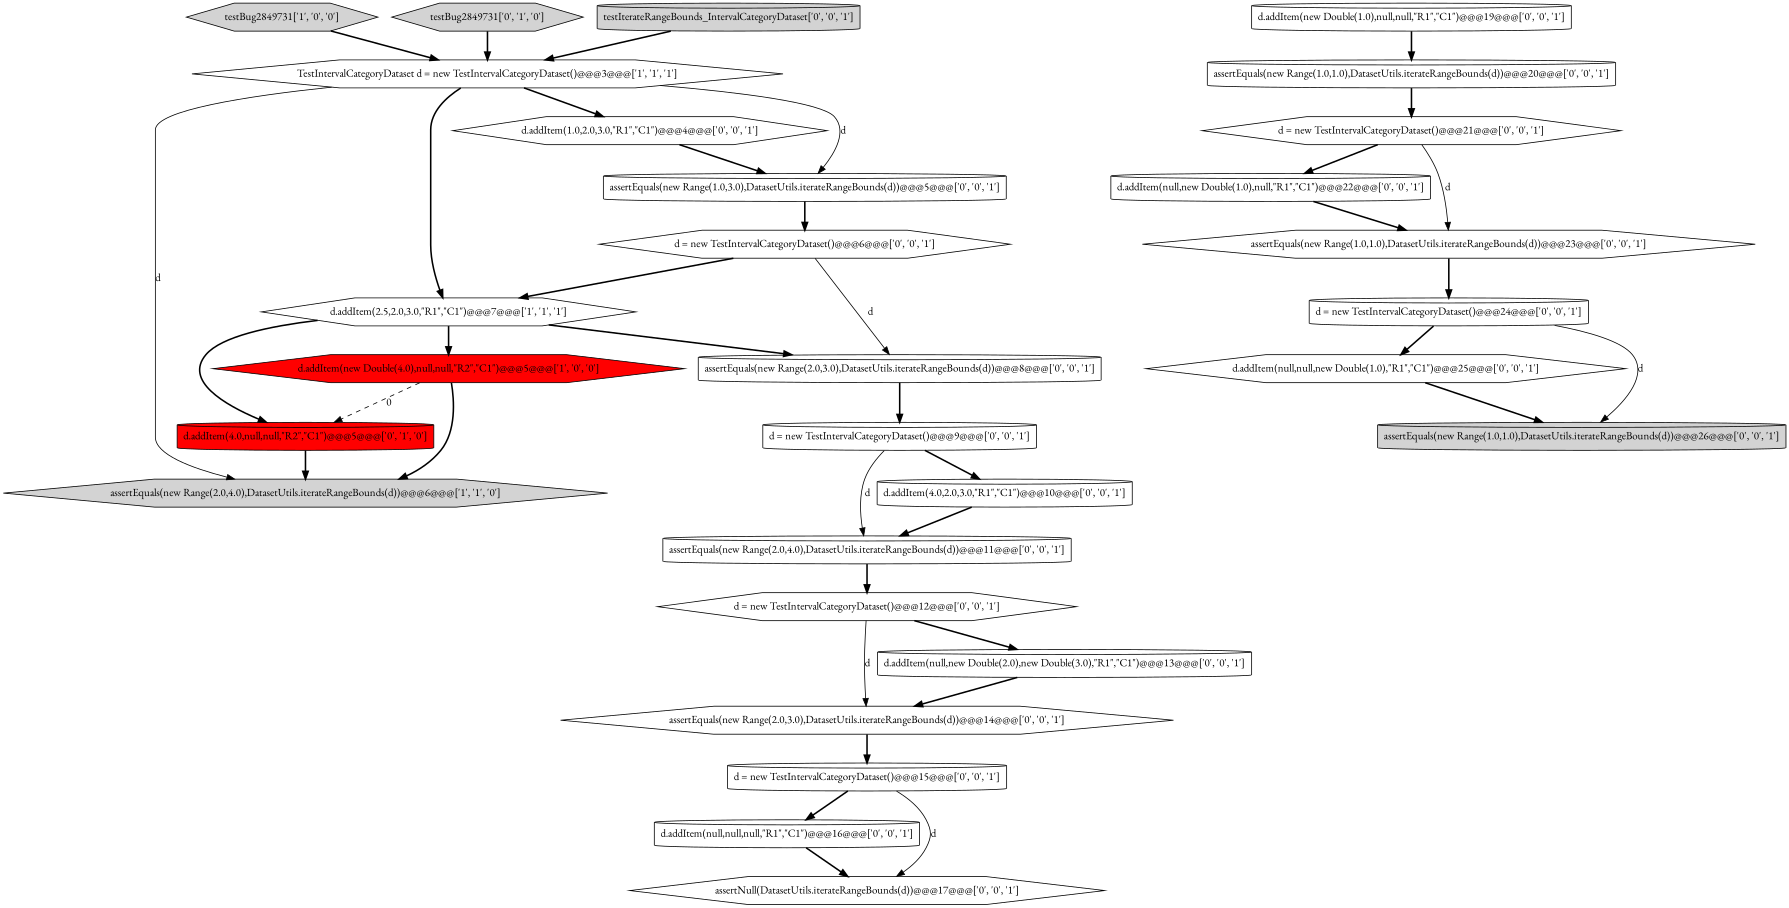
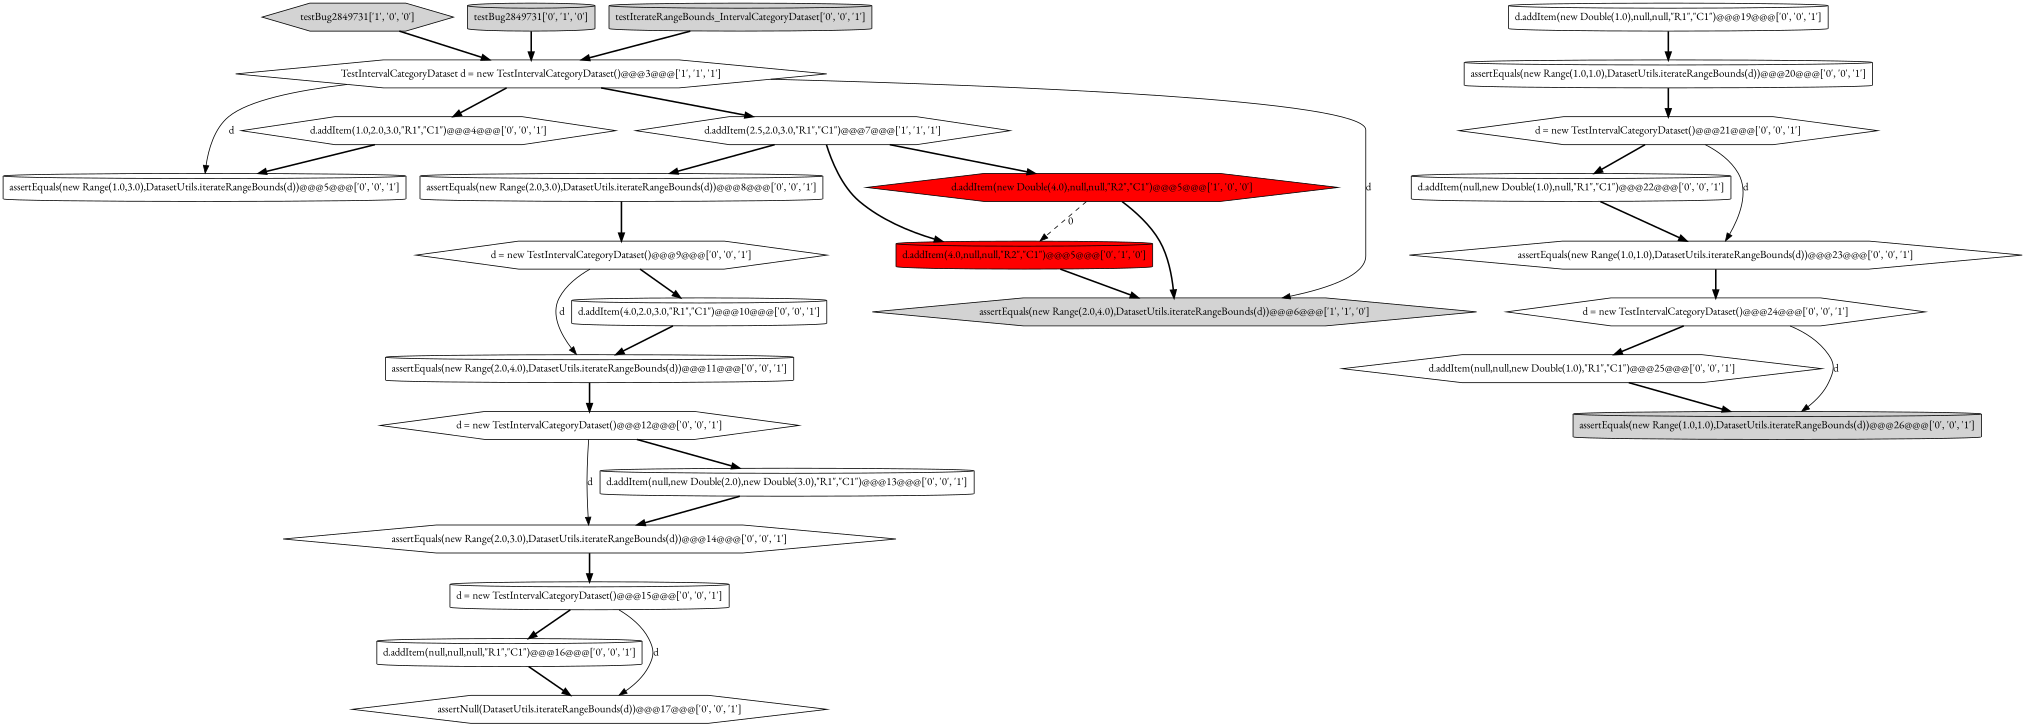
(487, 17) -> (531, 17)
(805, 244) -> none
(1449, 312) -> (1716, 312)
(900, 436) -> (621, 255)
